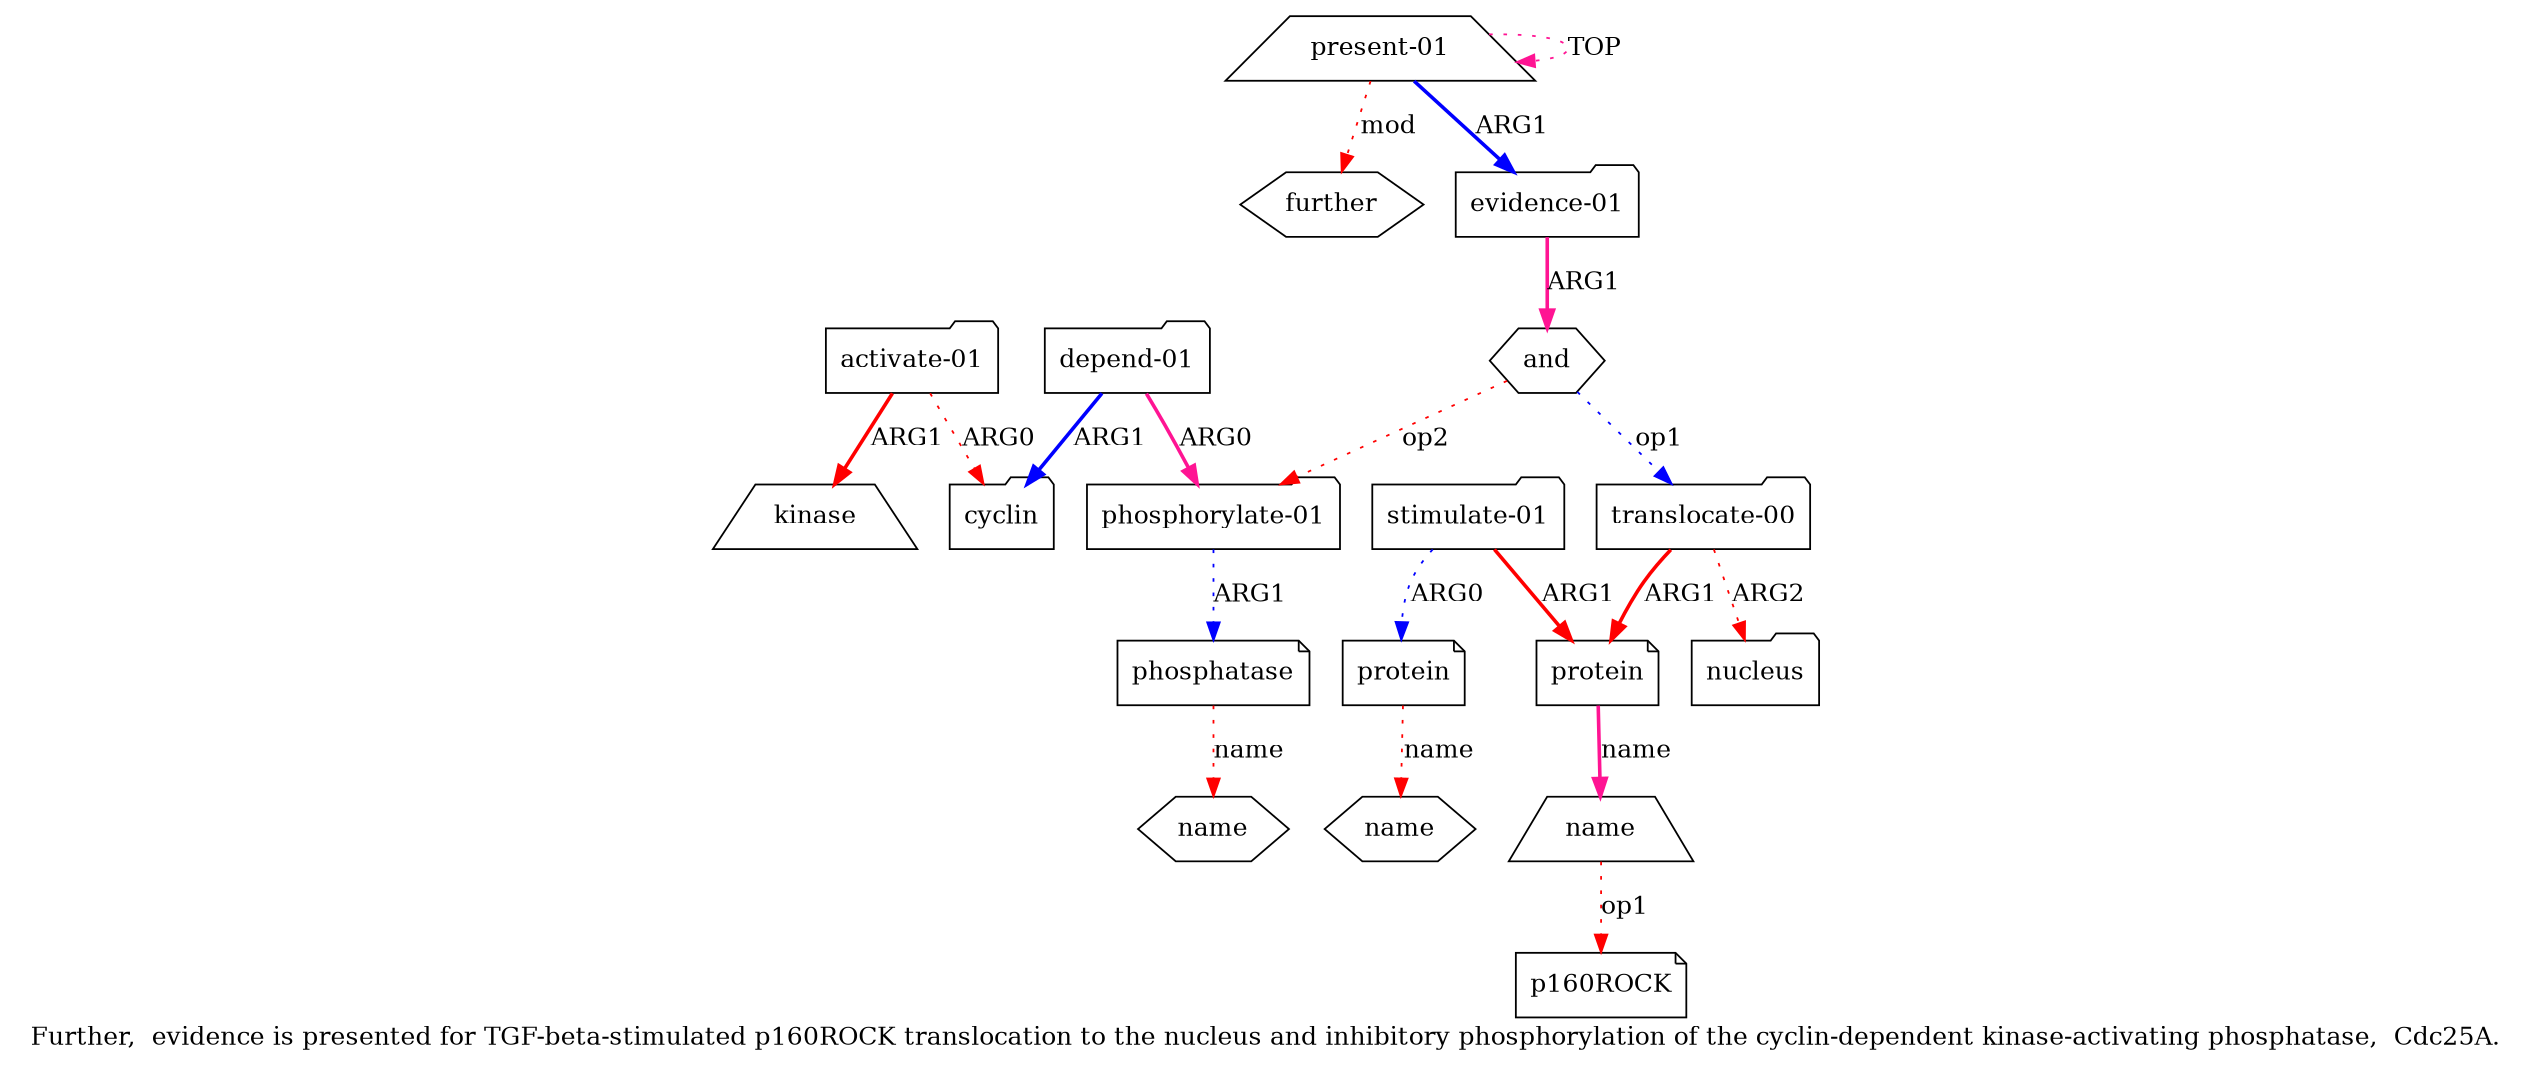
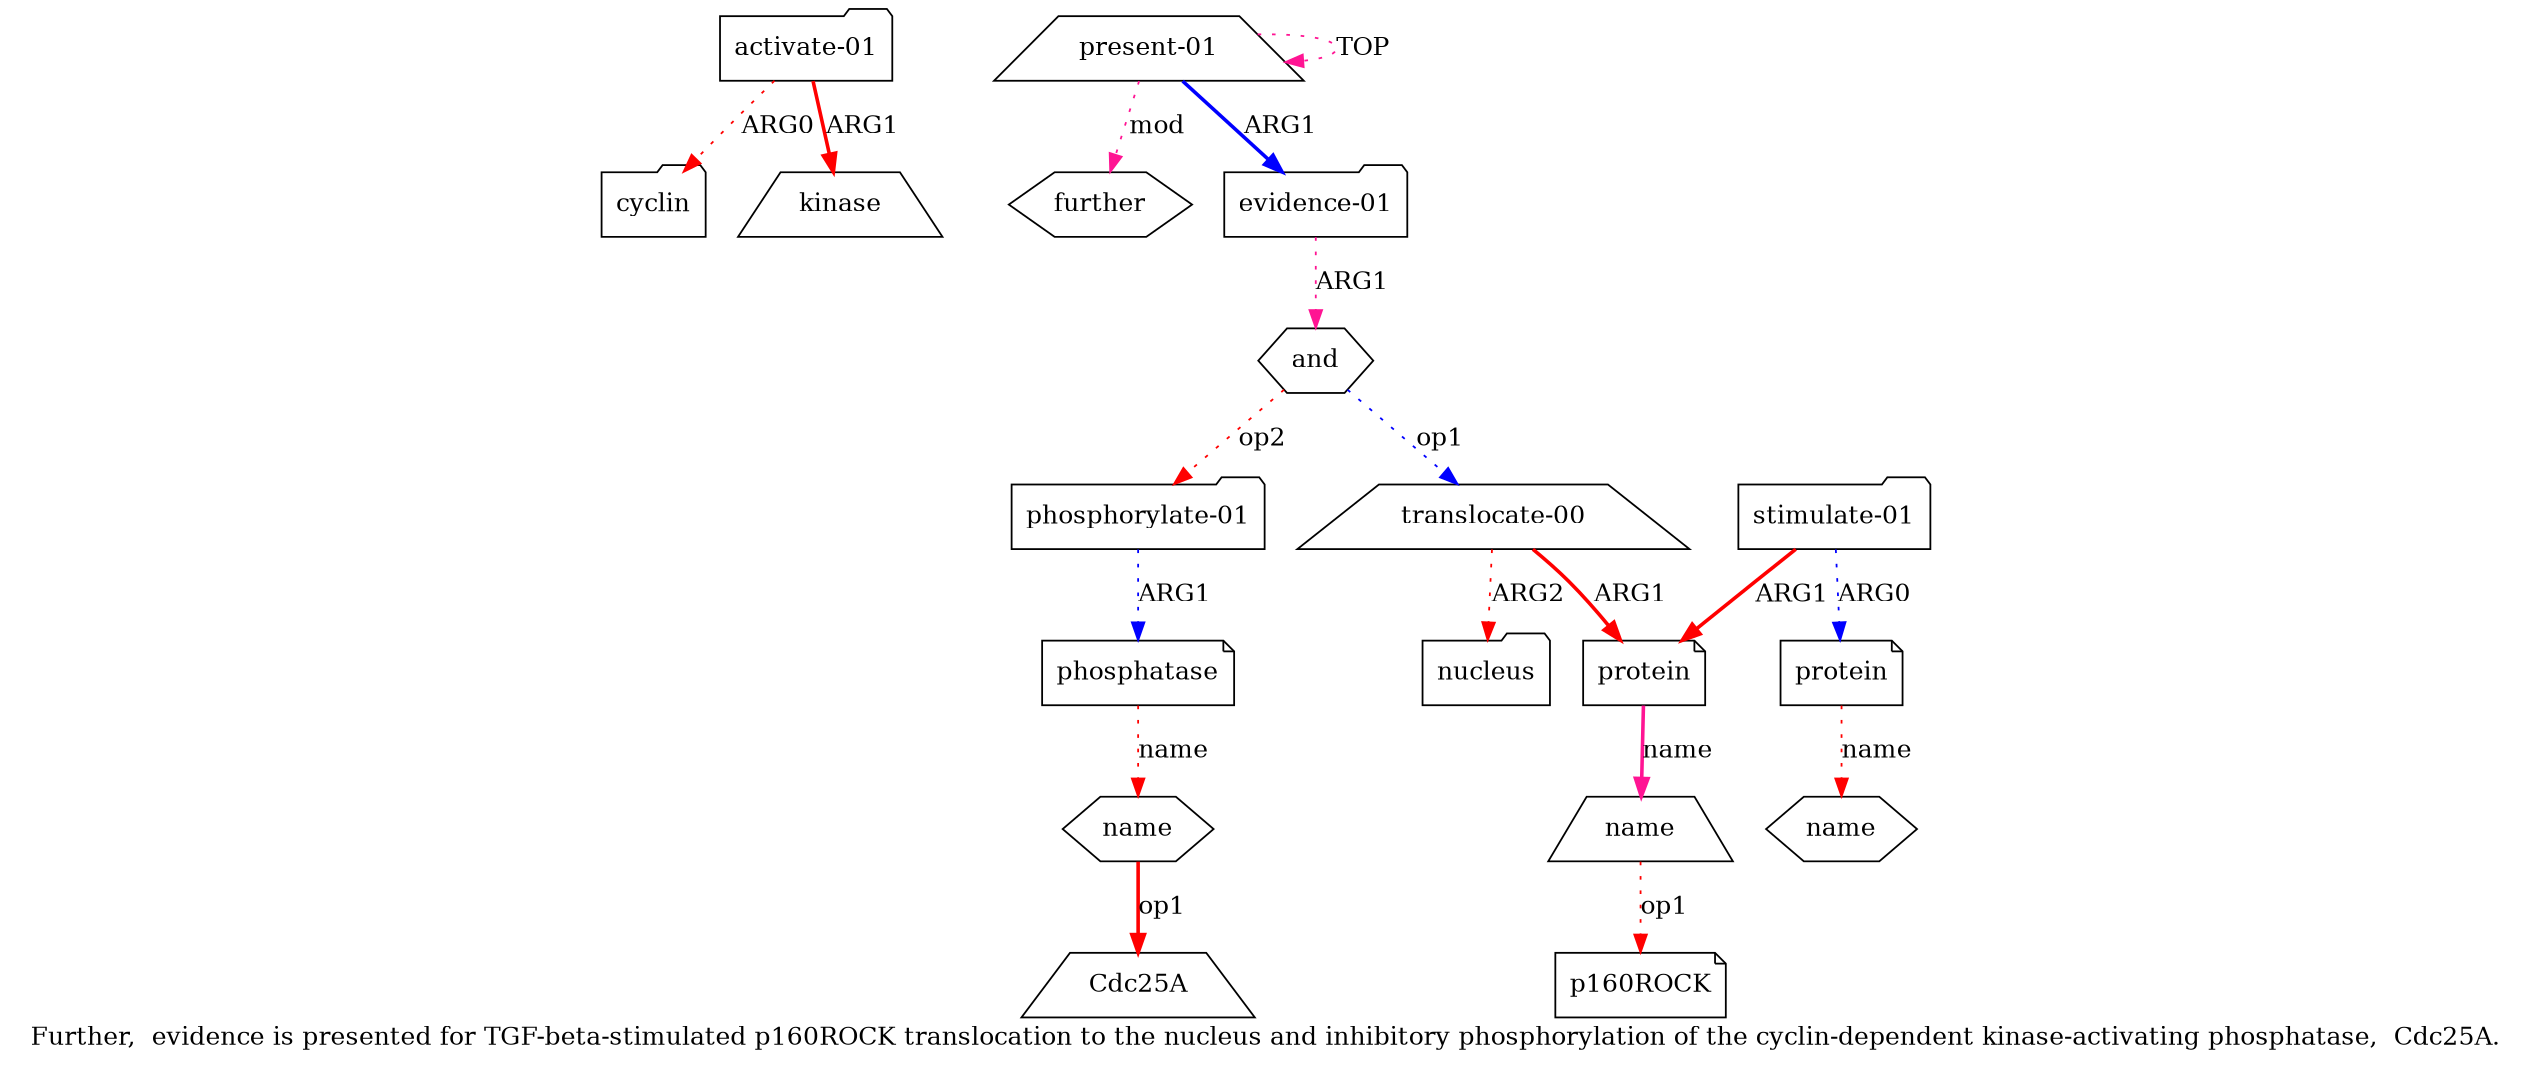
(1359, 118) -> (1127, 118)
(1547, 274) -> (1316, 274)
(1127, 361) -> none
(1703, 517) -> (1493, 517)
none -> (1138, 985)
